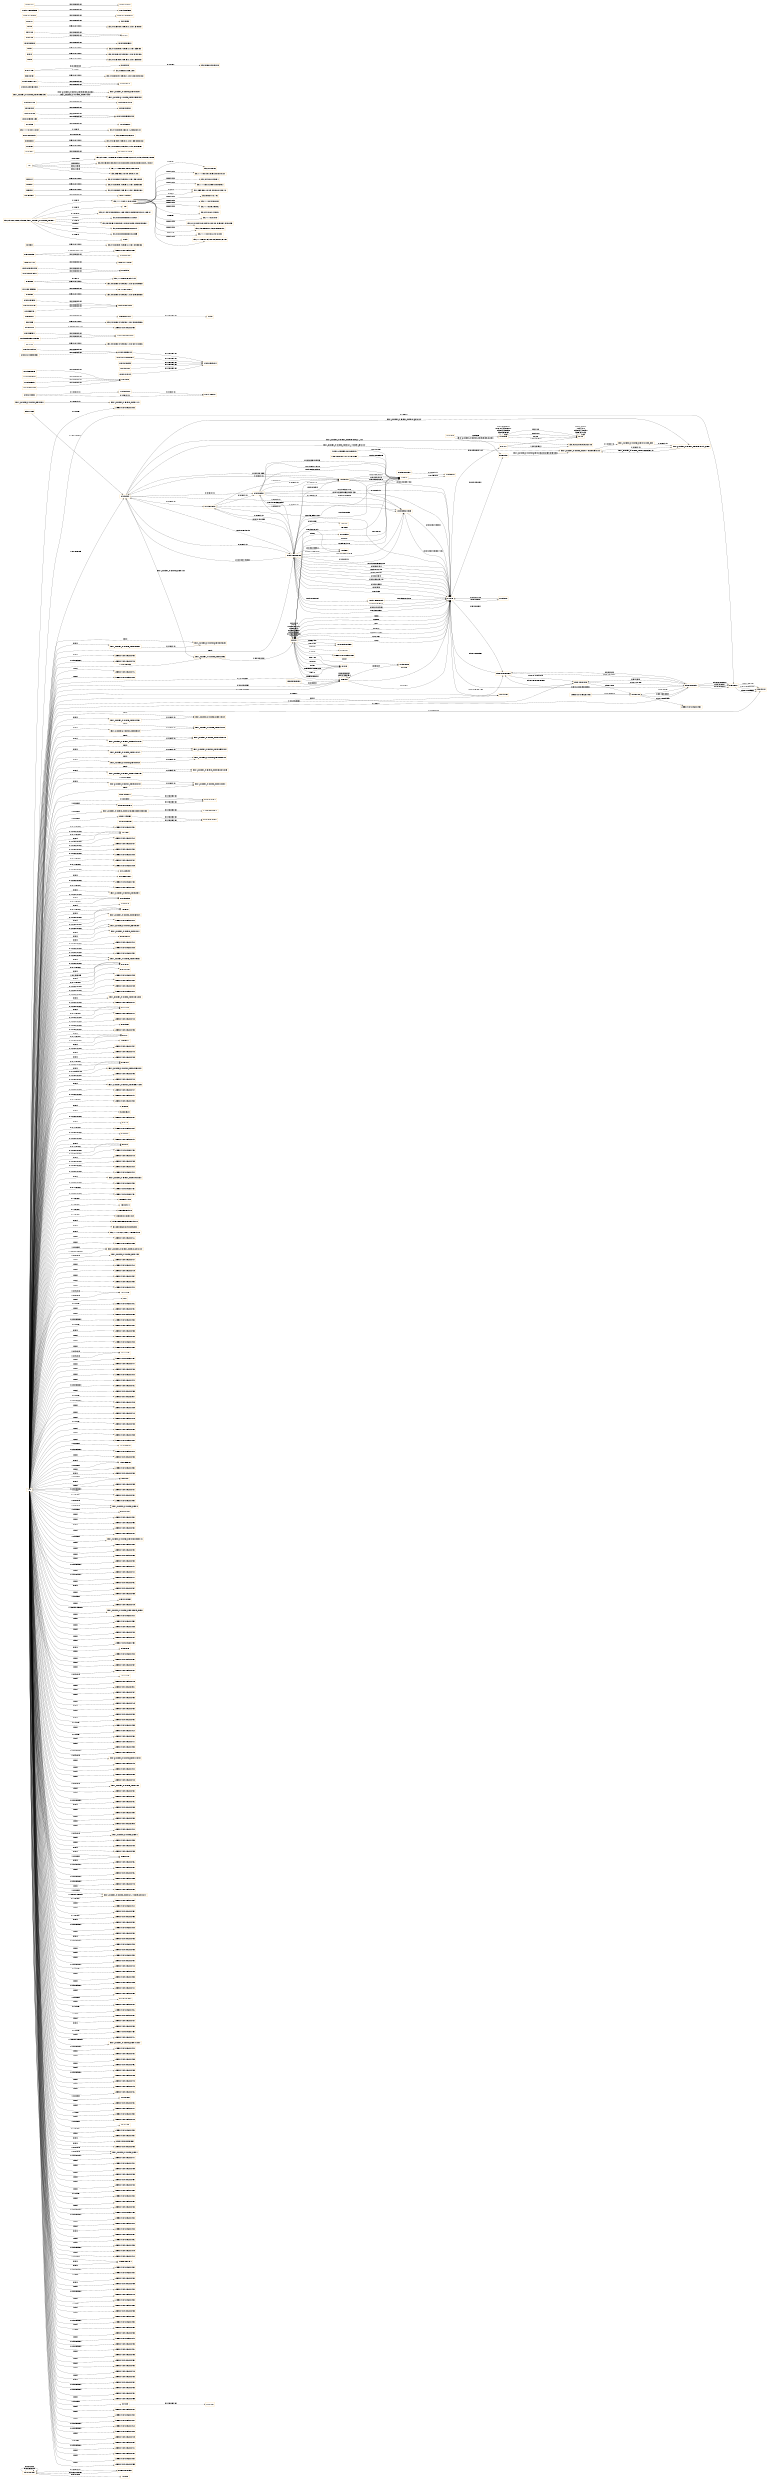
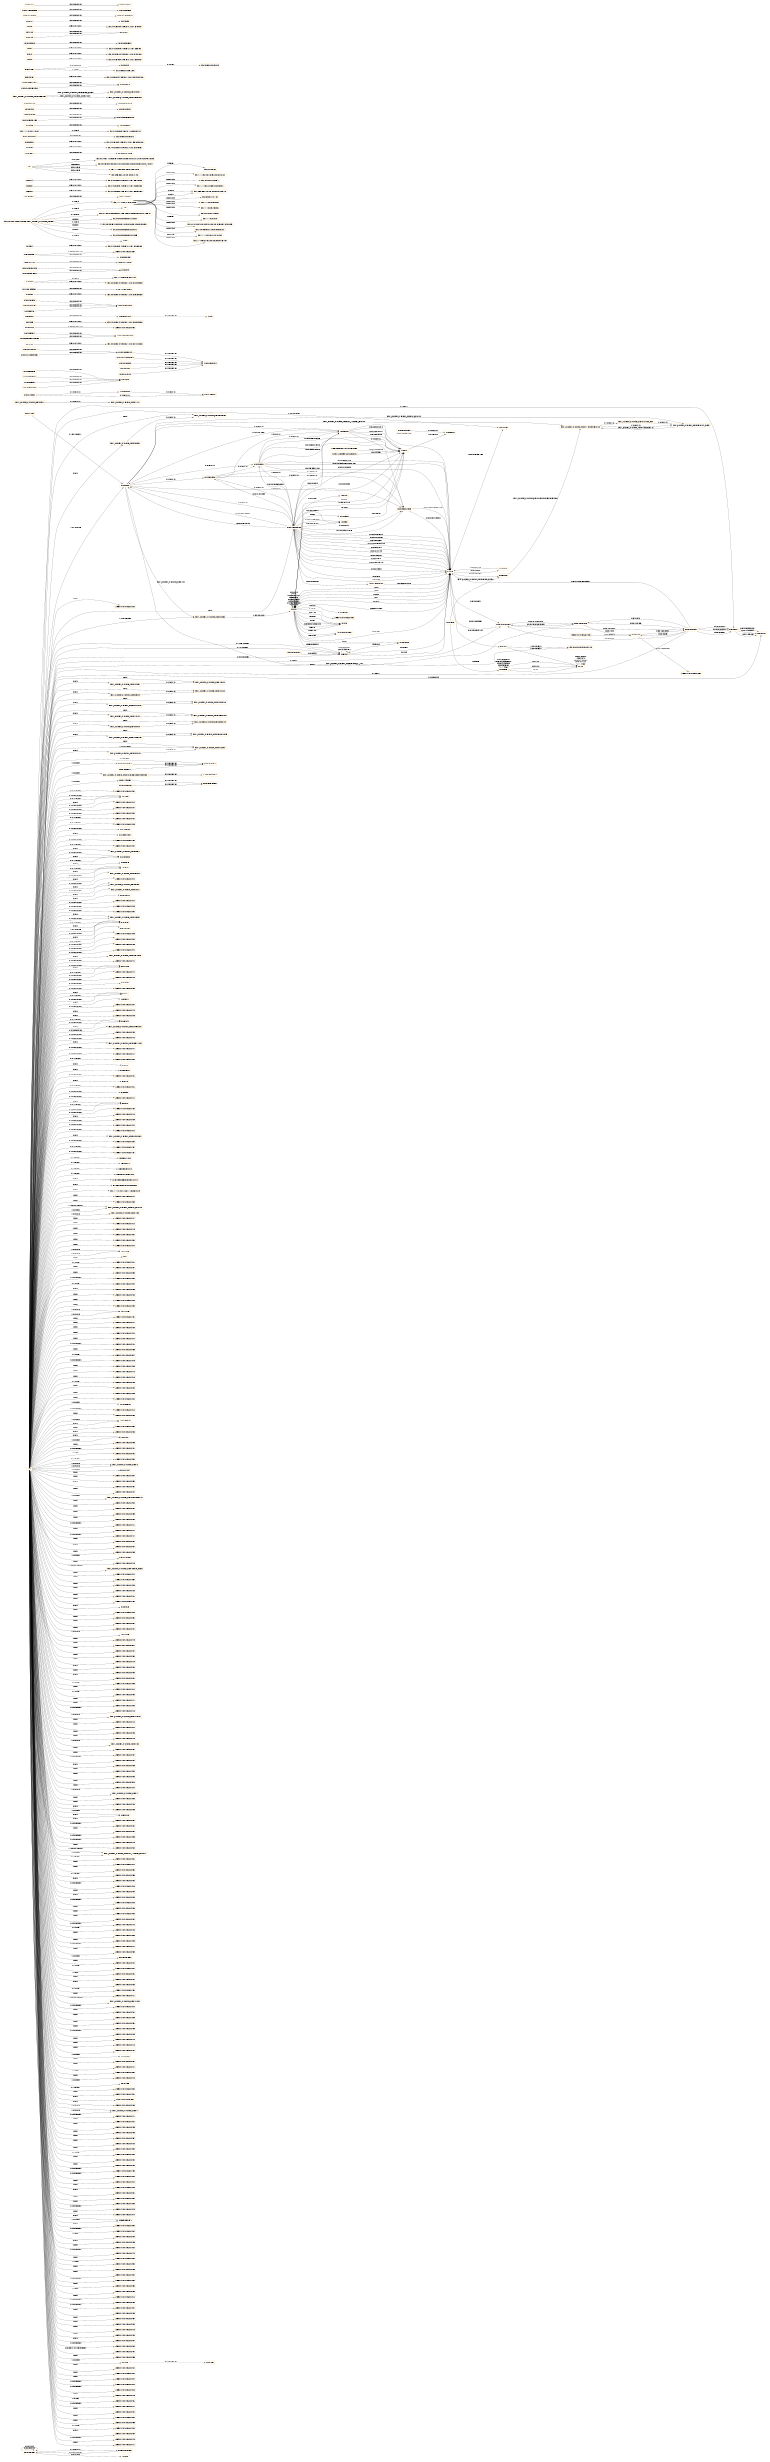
(125, 855) -> none
(75, 2390) -> (75, 2348)
